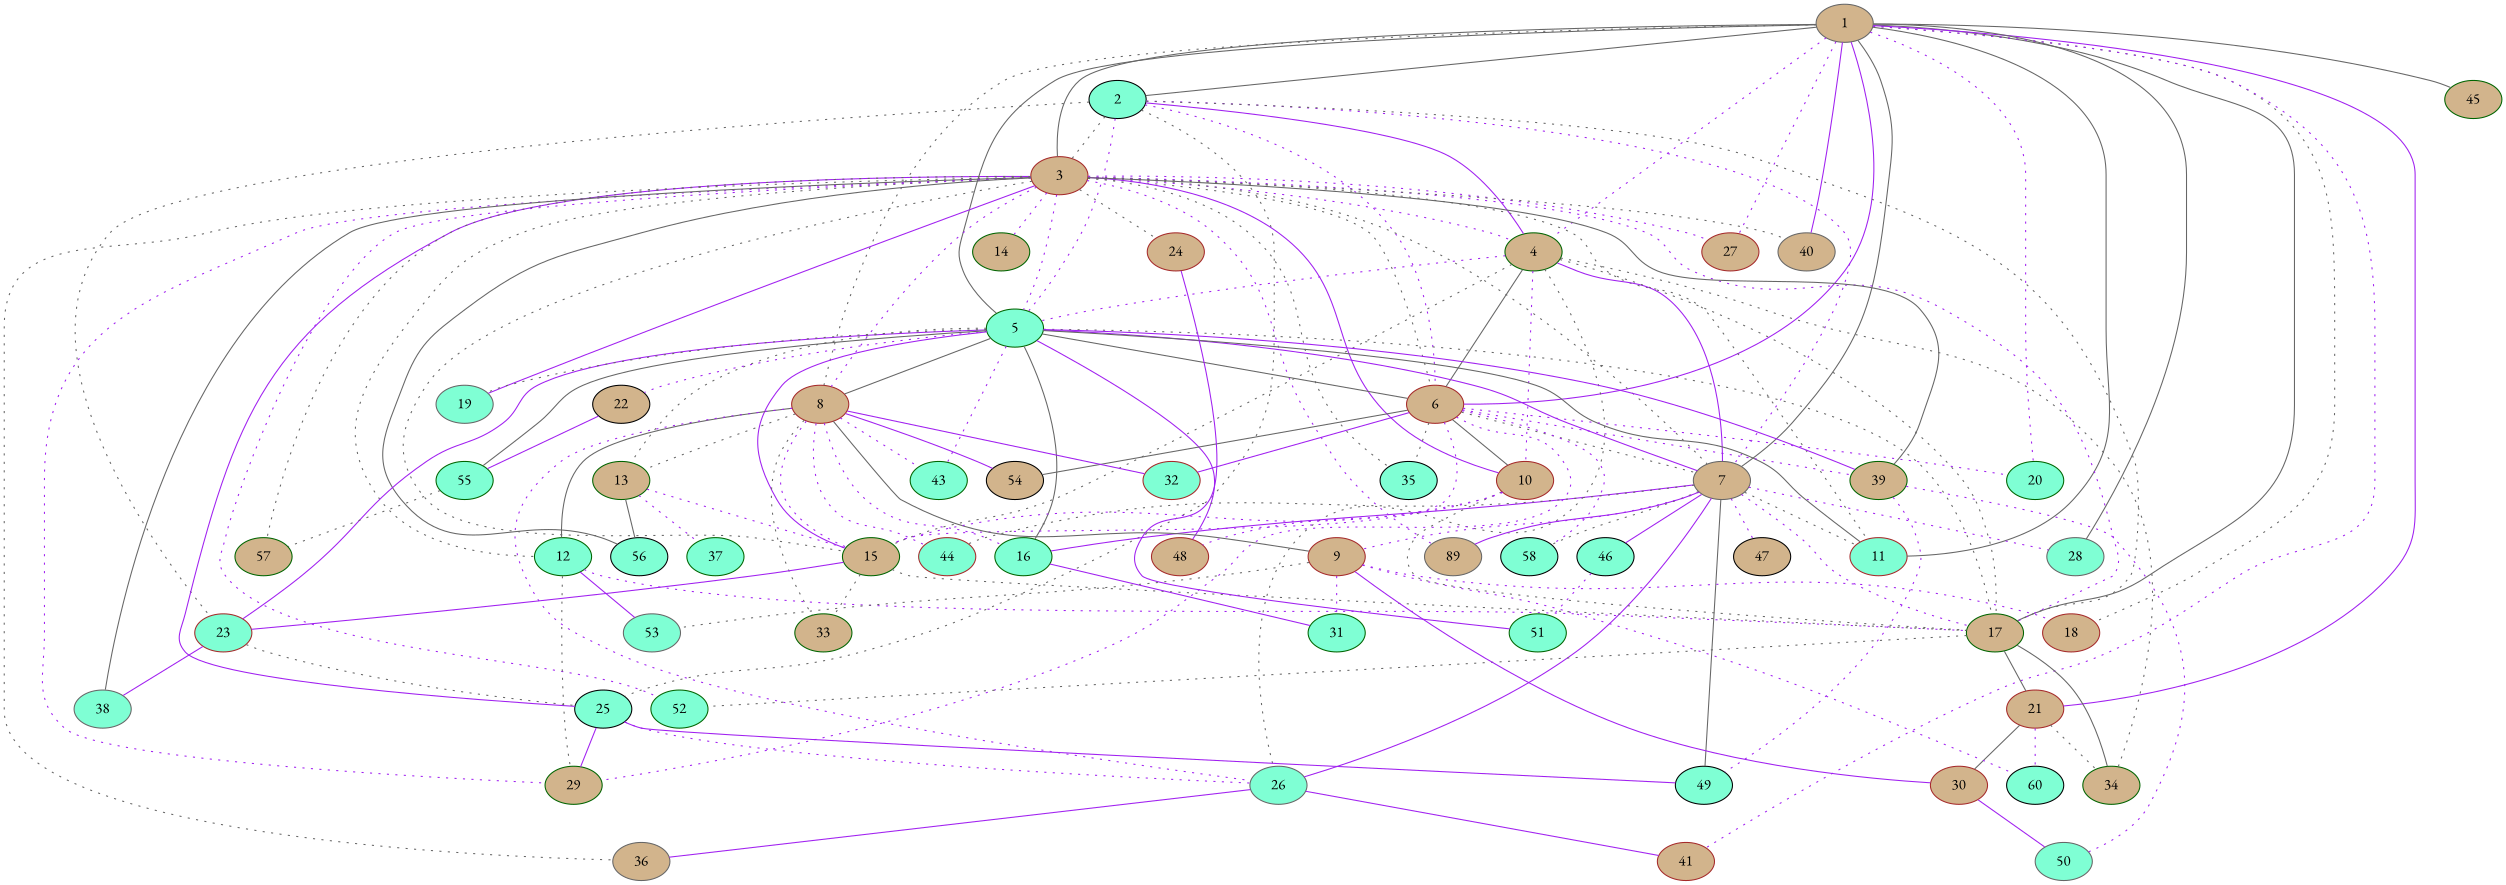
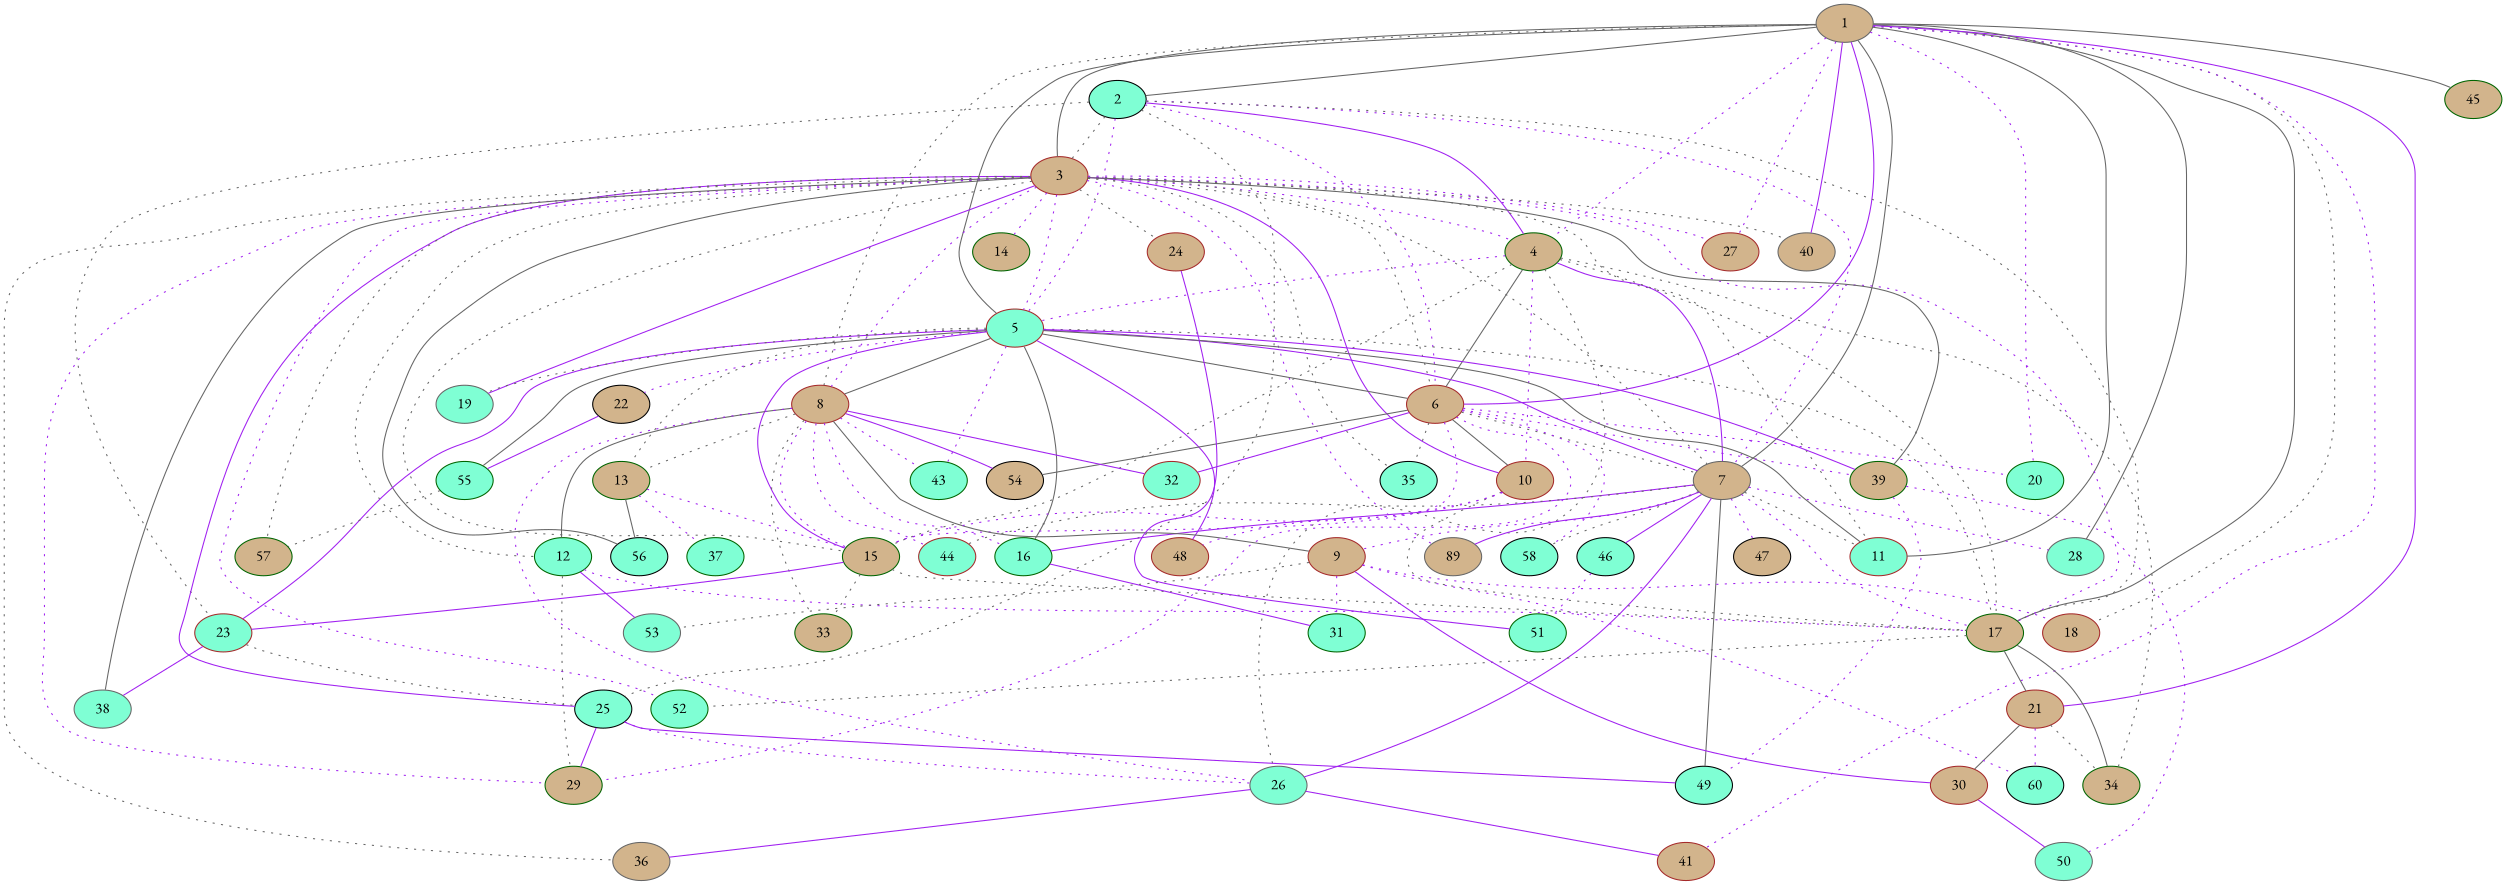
(1015, 328) -> (1015, 328)
